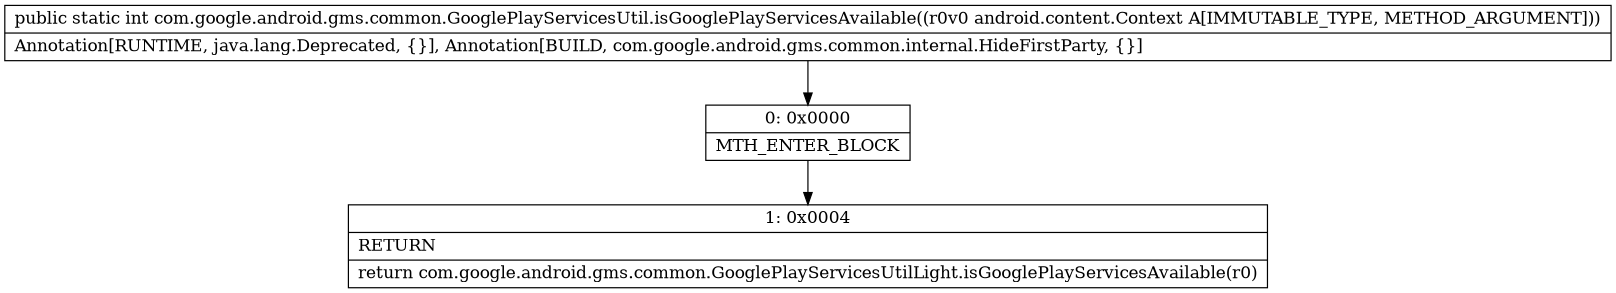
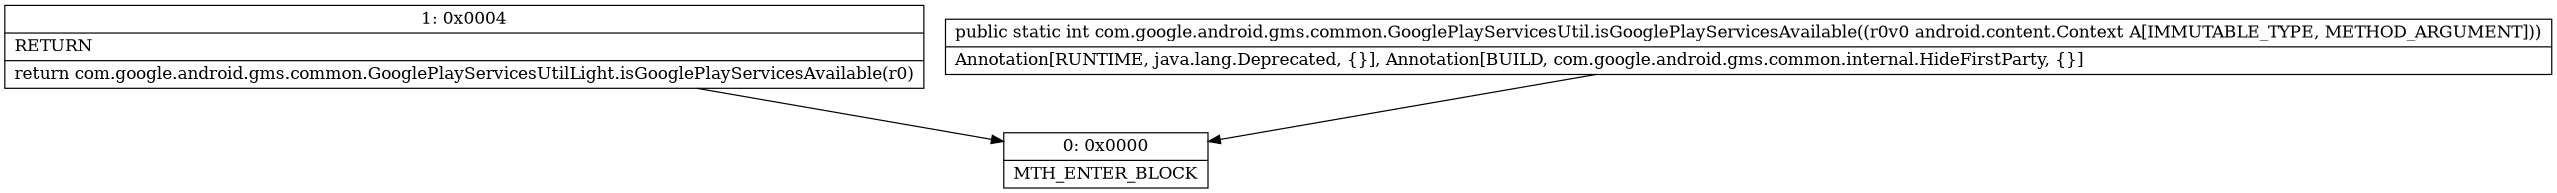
(808, 177) -> (844, 114)
